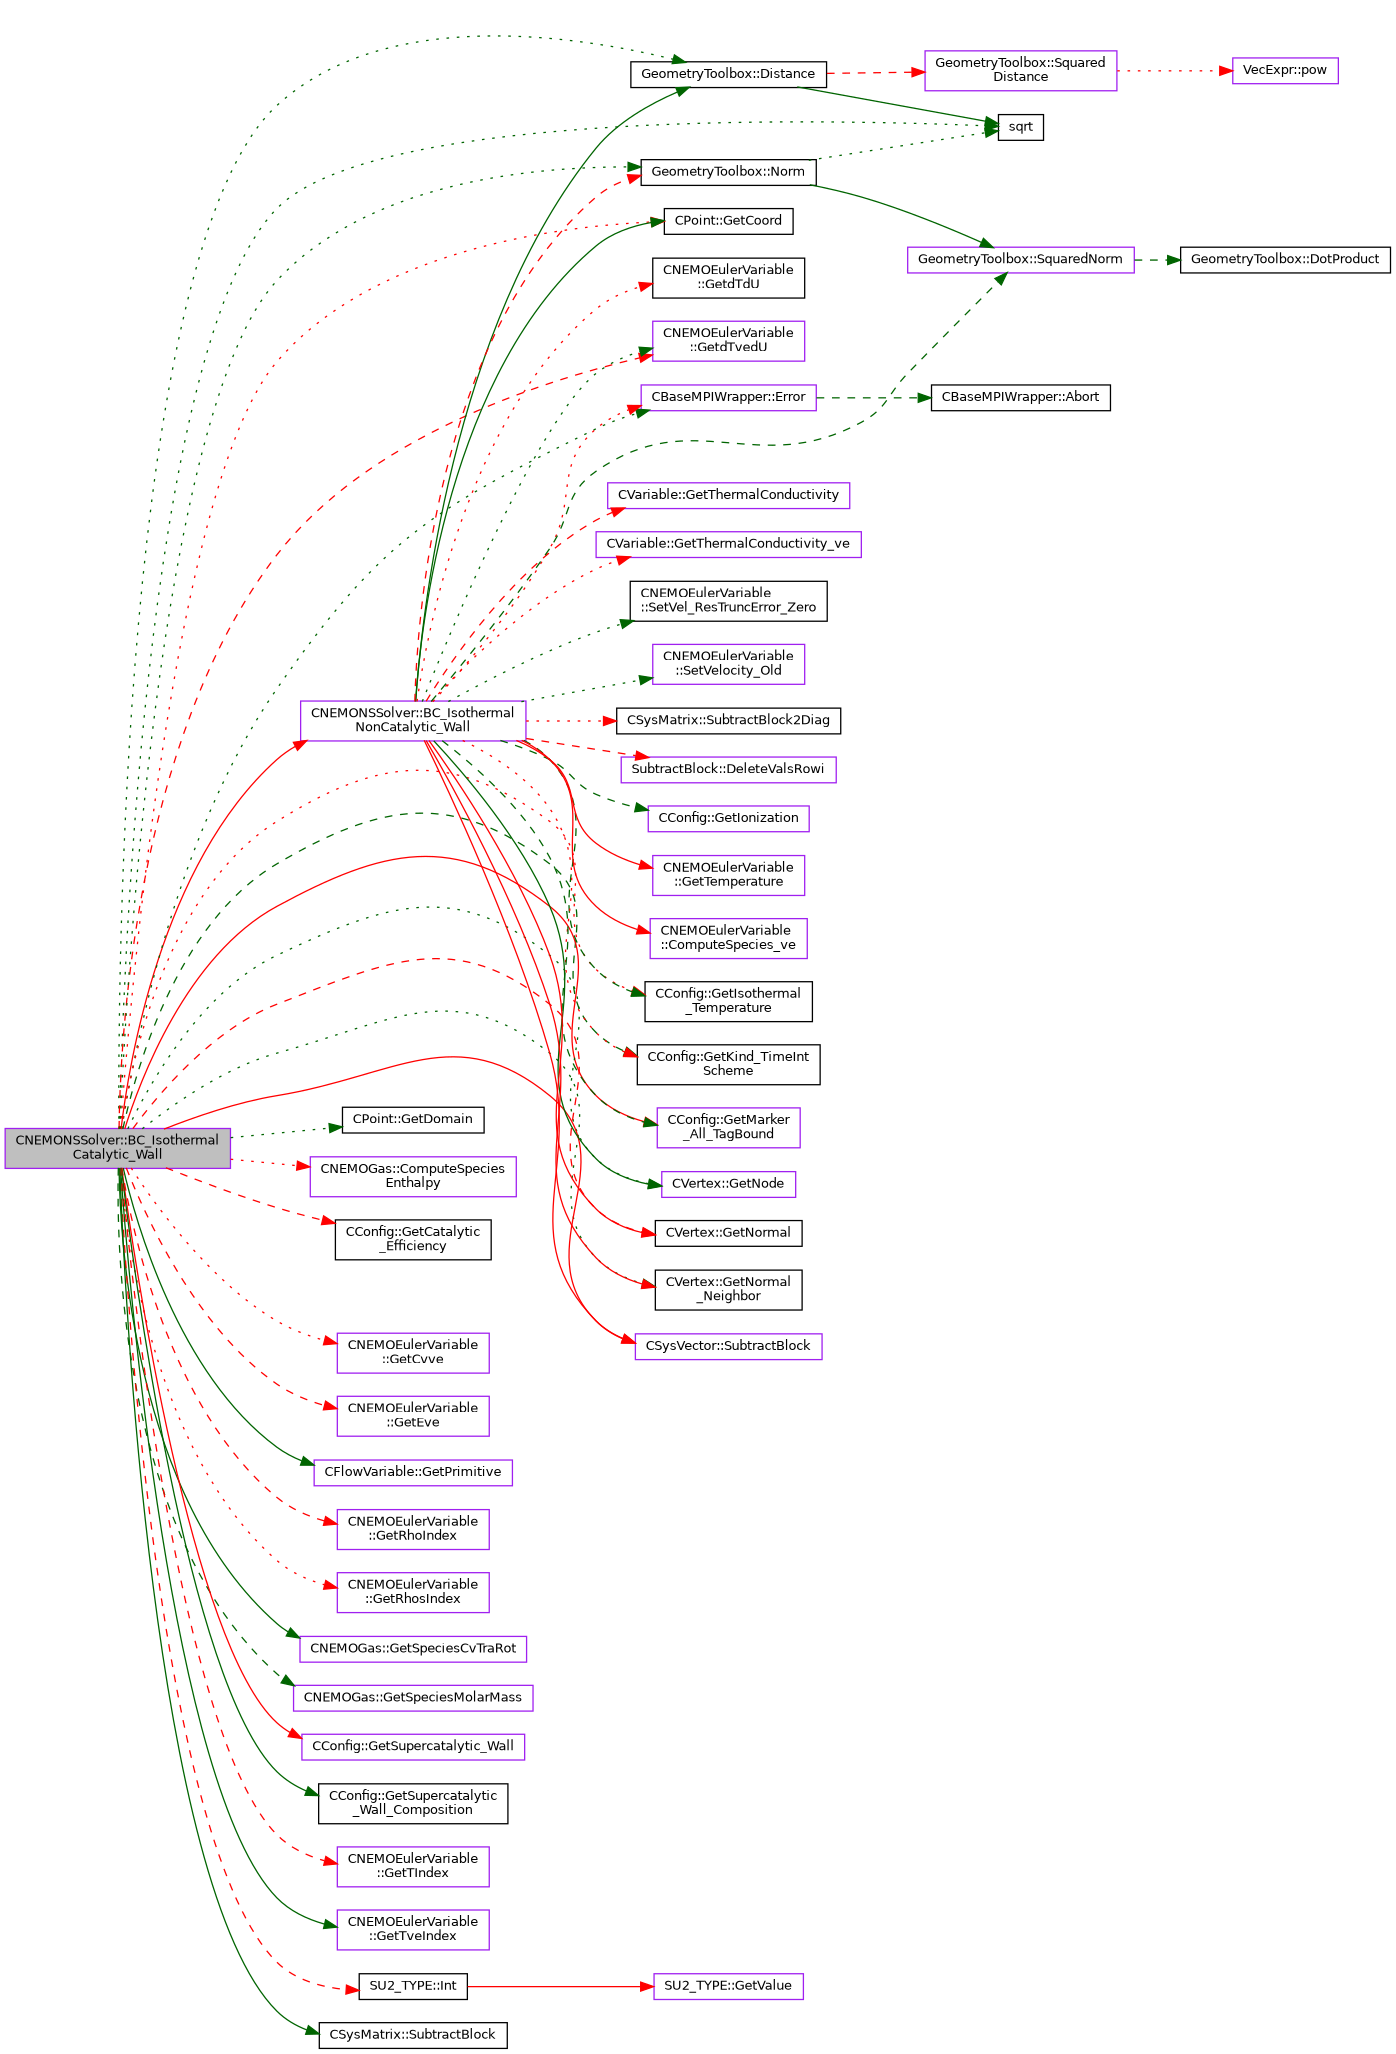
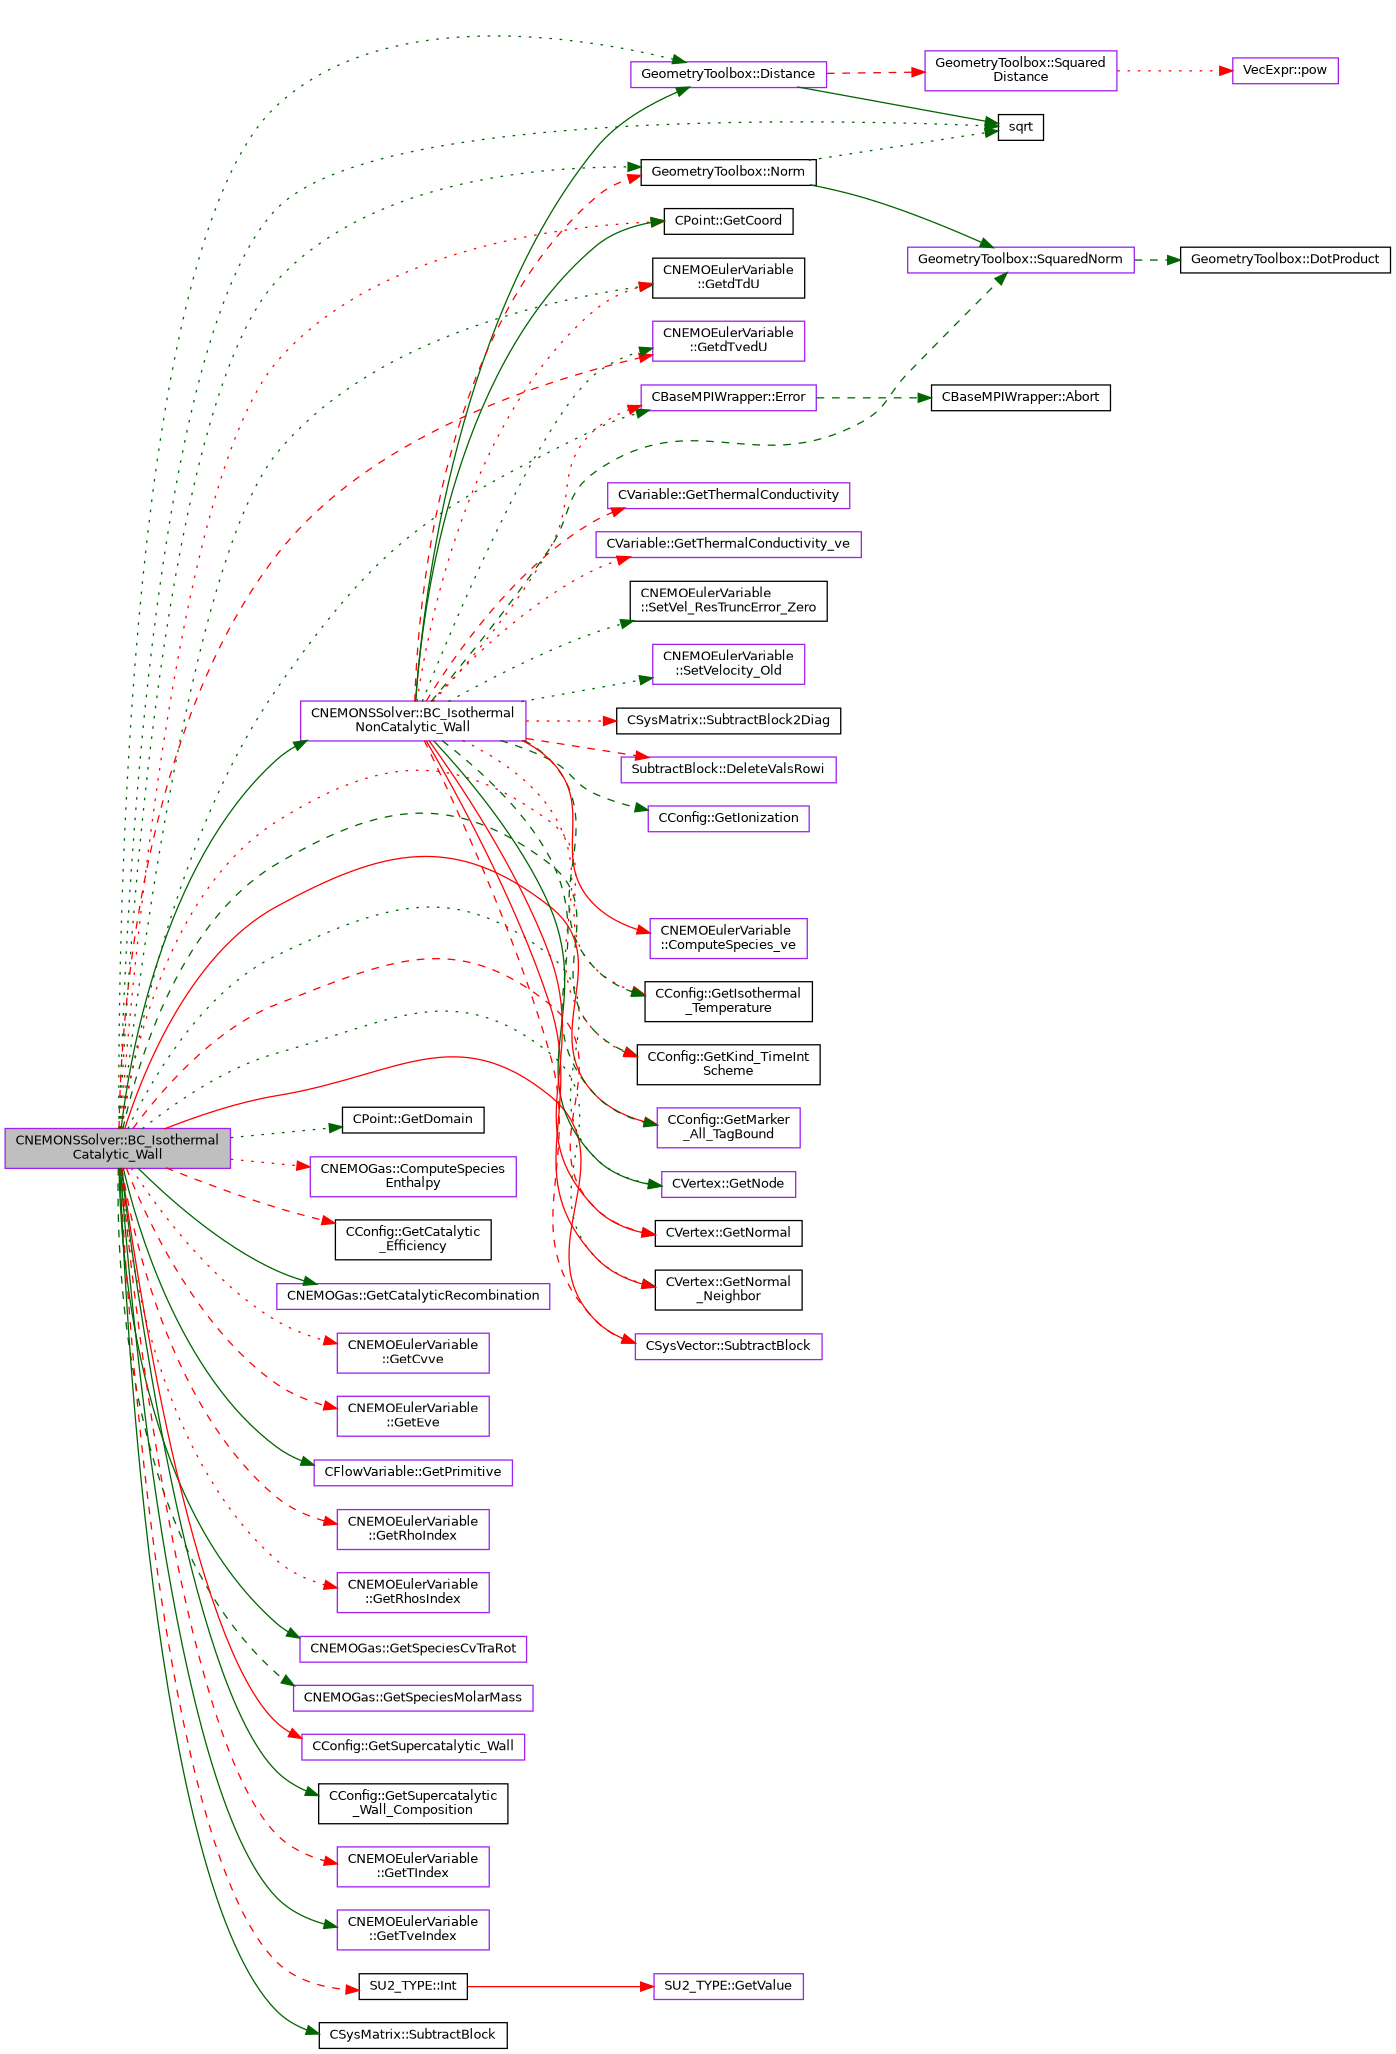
(729, 75) -> (729, 75)
none -> (218, 585)
(195, 871) -> (195, 871)
(729, 876) -> none
(541, 1026) -> (541, 1026)
none -> (413, 1297)
